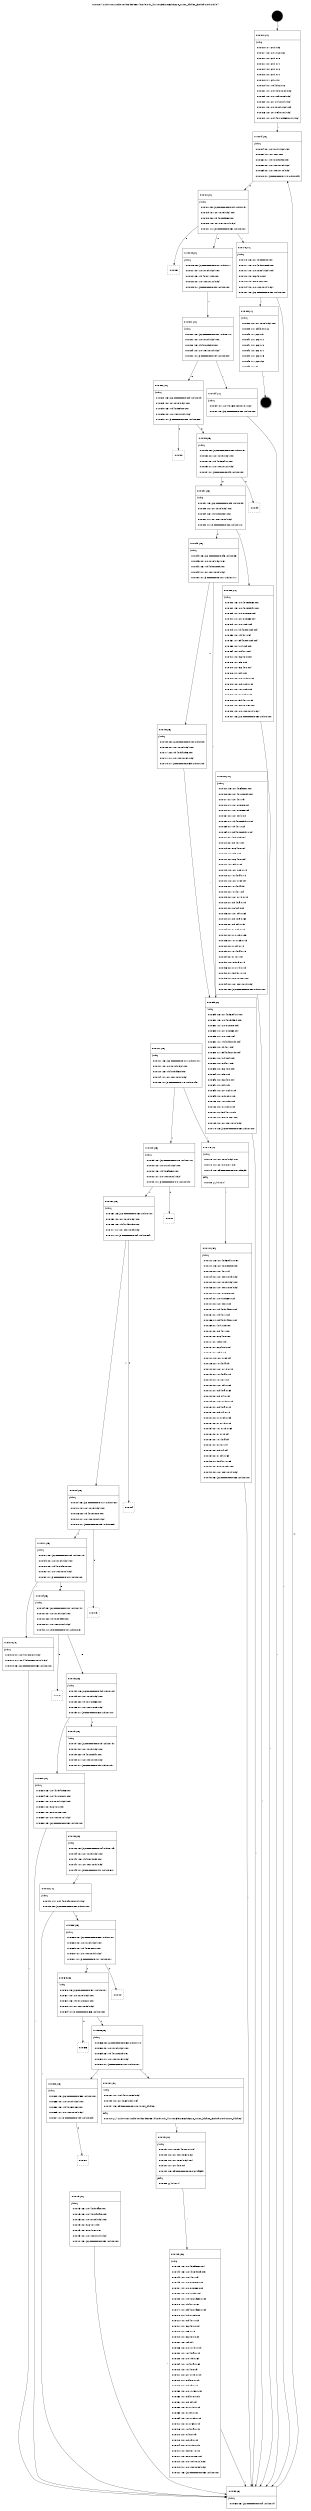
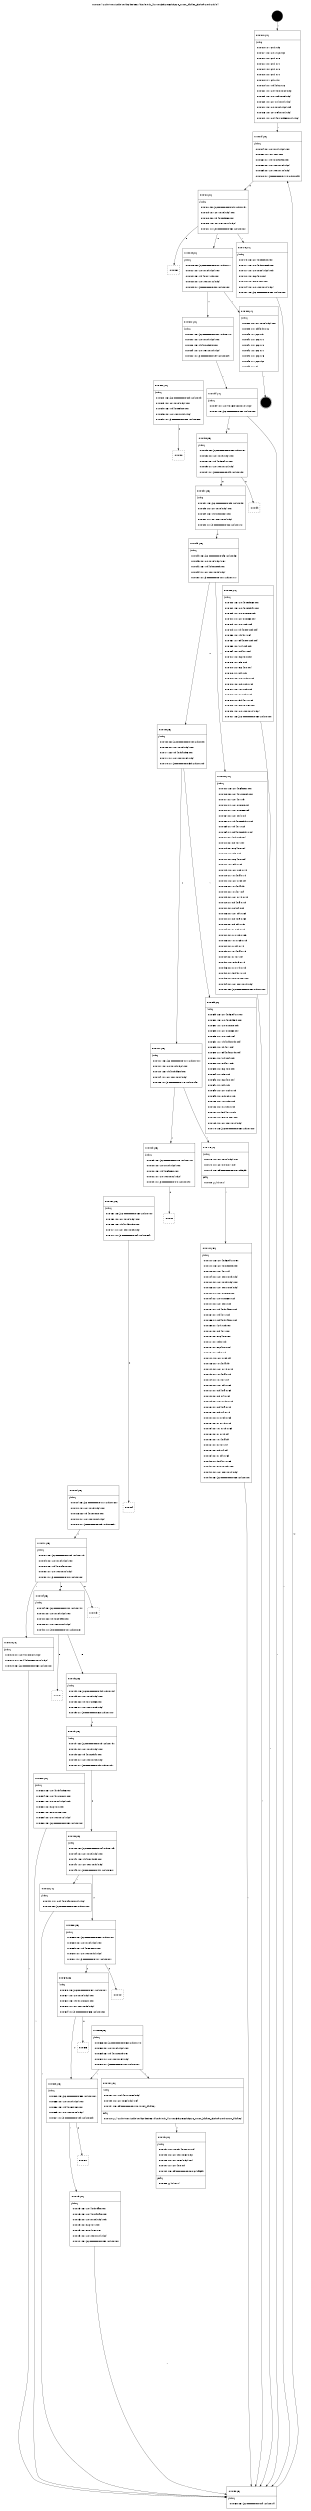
(260, 301) -> (231, 302)
(193, 370) -> none
(200, 428) -> (228, 424)
(245, 556) -> none
(213, 789) -> (217, 676)
none -> (179, 905)
(150, 1191) -> none
(111, 1362) -> none
(93, 1568) -> (87, 1594)
(59, 1744) -> none
none -> (91, 1800)
(255, 1809) -> none
(75, 1915) -> (93, 1897)
(100, 2021) -> (72, 2047)
none -> (70, 2157)
(195, 2363) -> none
